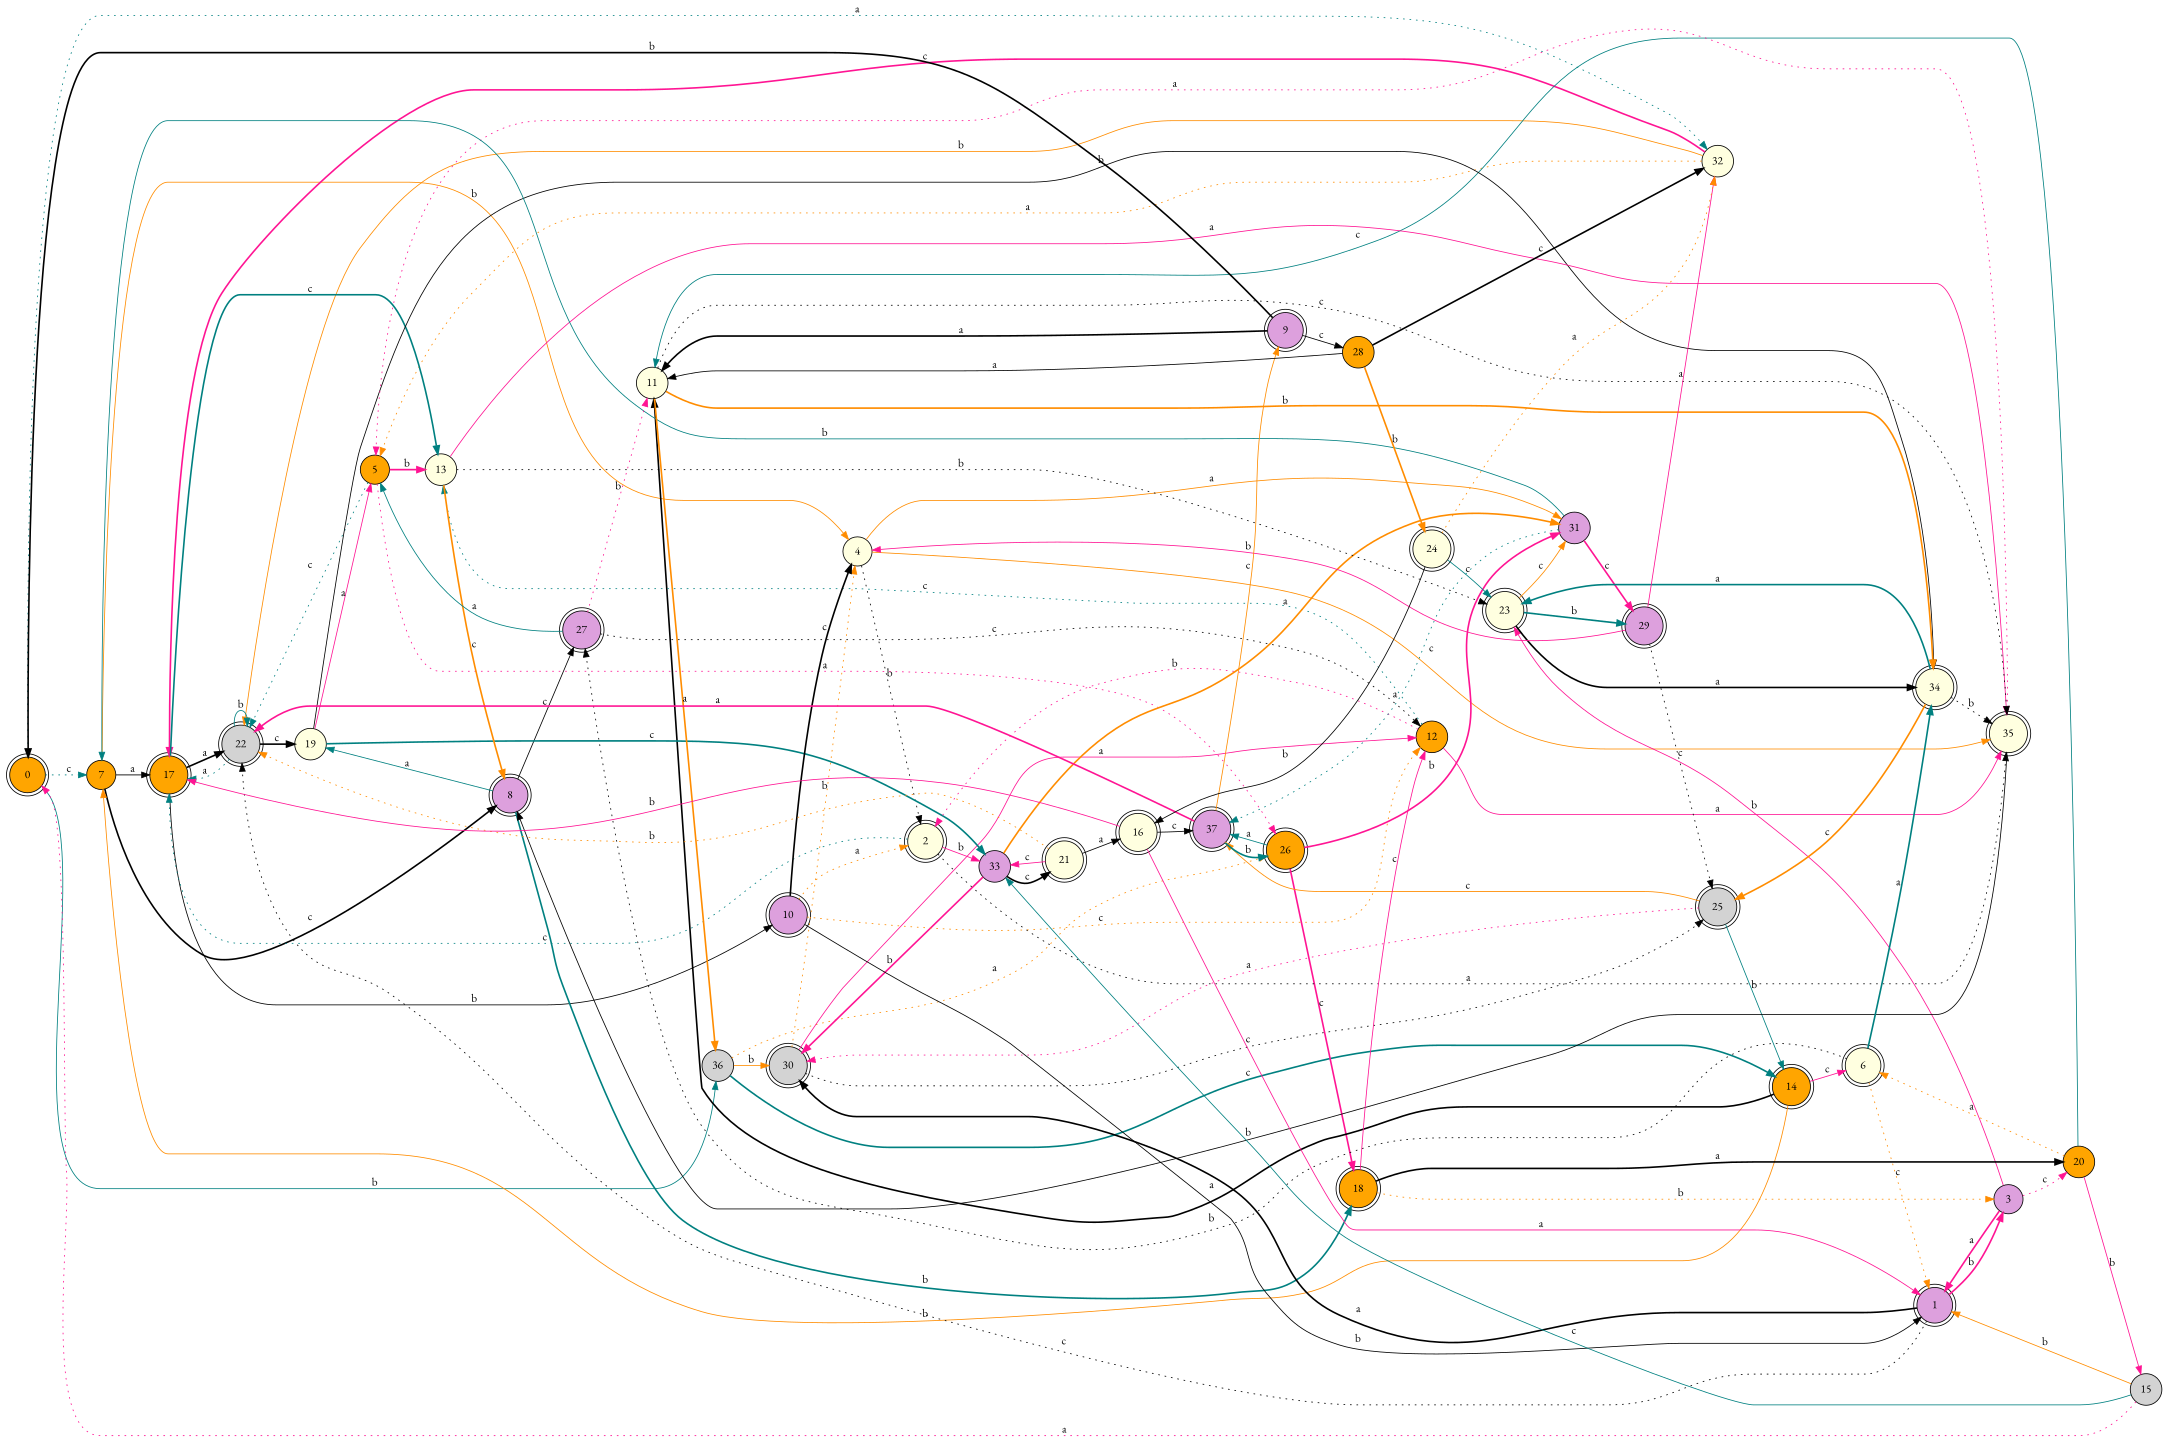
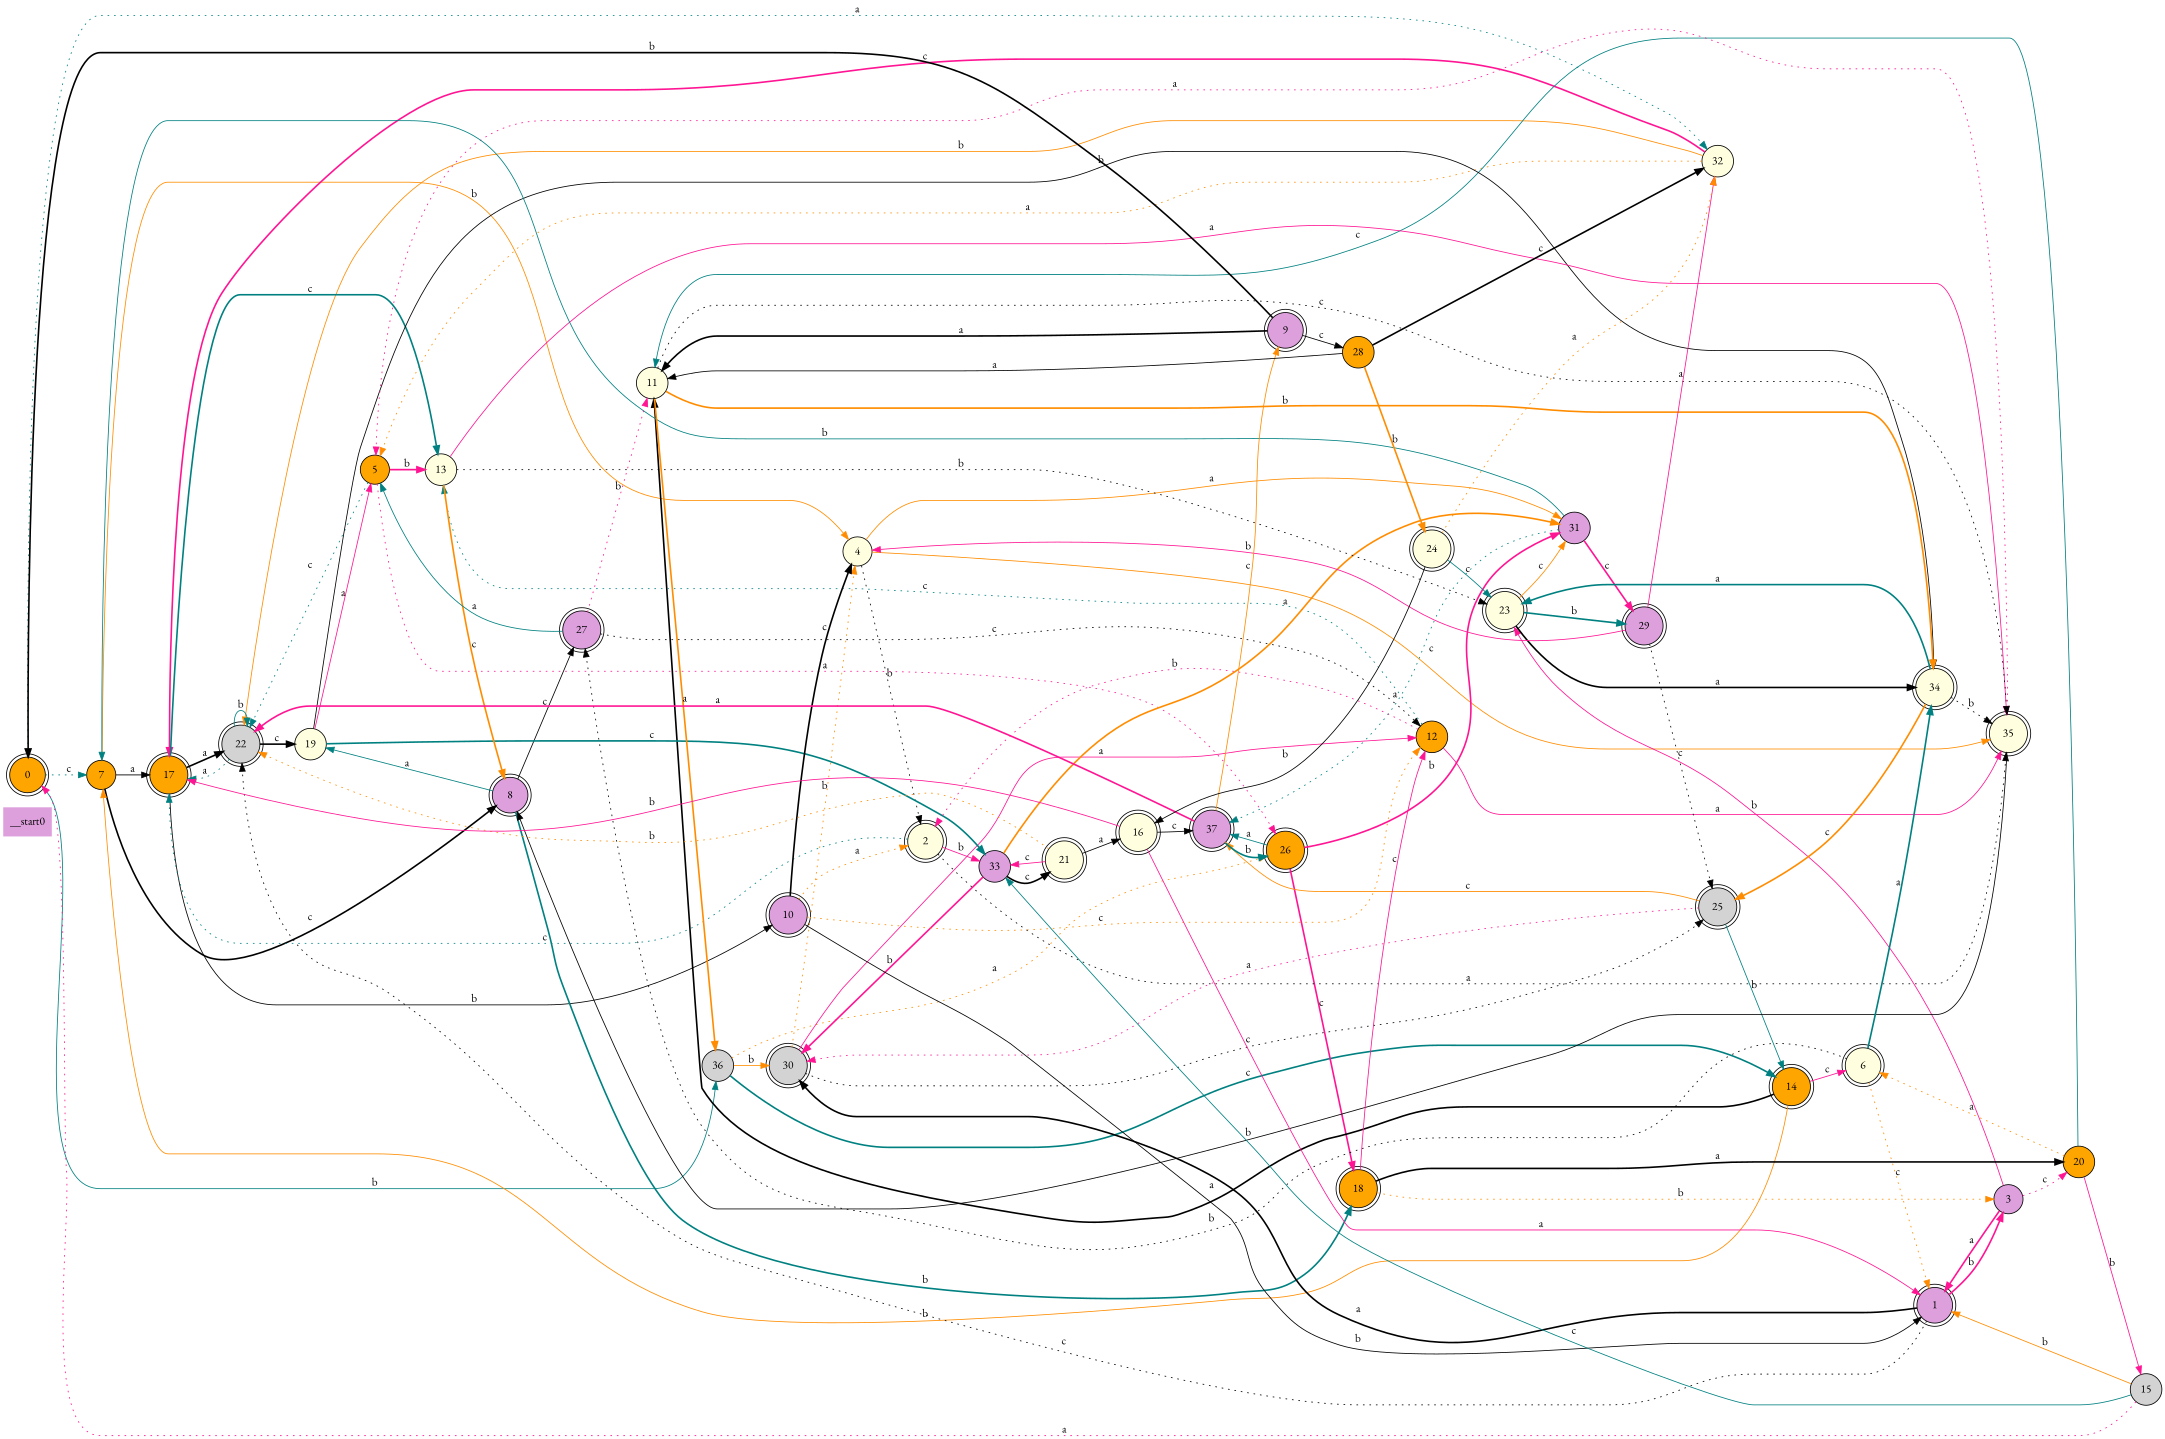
none -> (28, 822)
